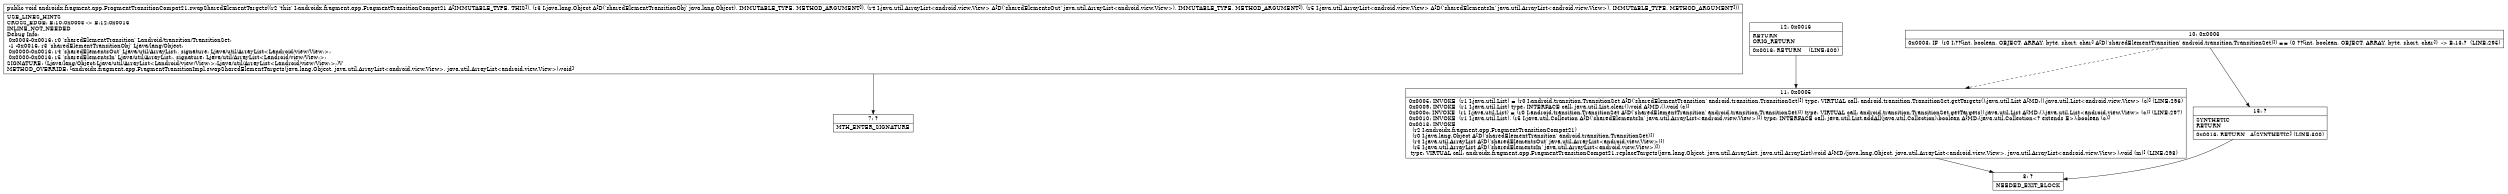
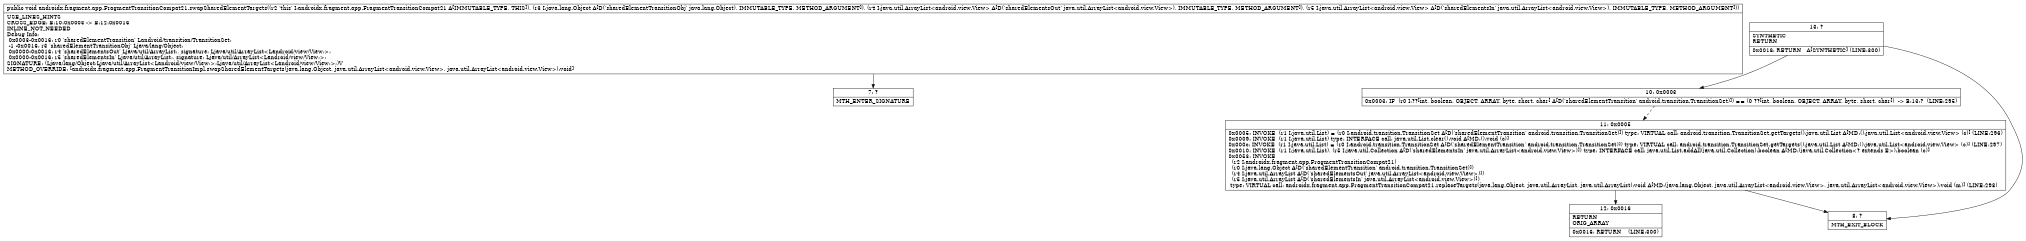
(1774, 42) -> (1591, 223)
(1796, 70) -> (1616, 195)
(2229, 76) -> (1747, 74)
(1434, 125) -> (1254, 157)
(2028, 186) -> (1857, 225)
